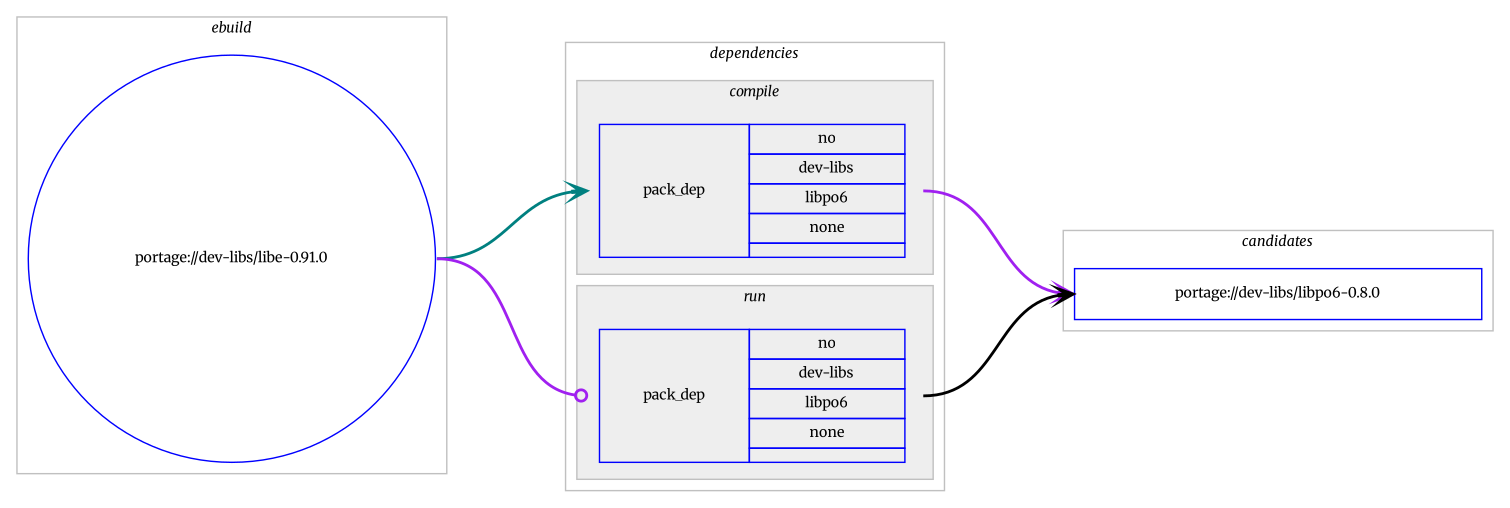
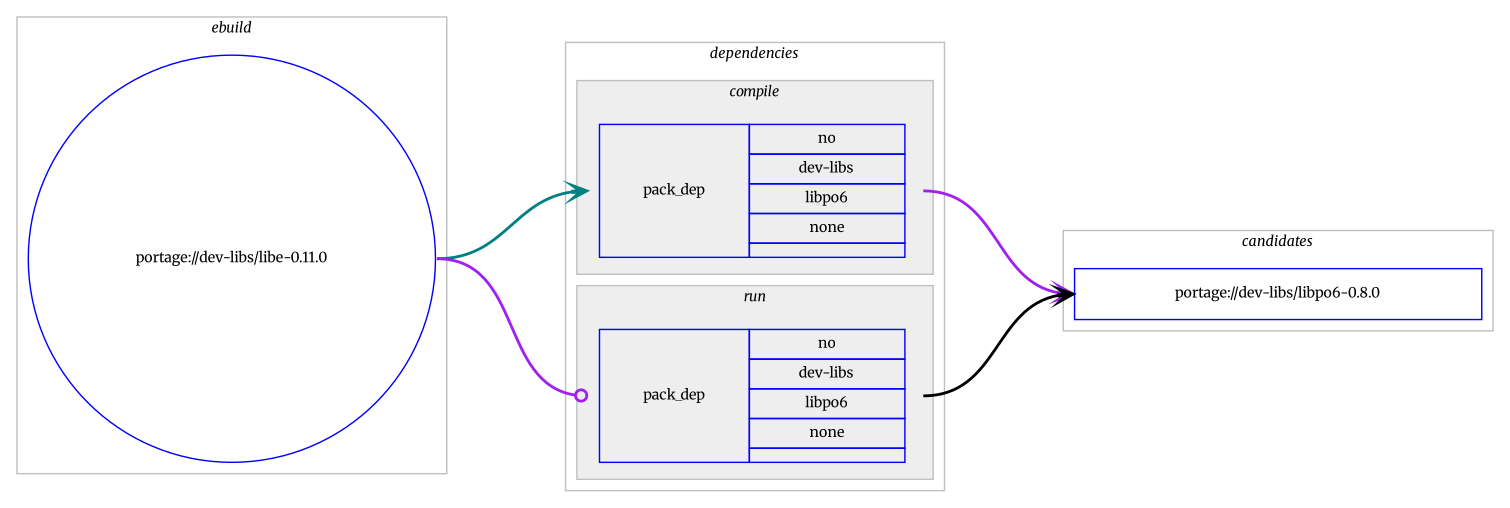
(232, 259) -> (232, 259)
